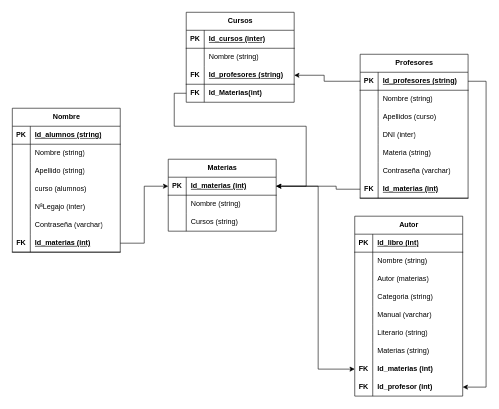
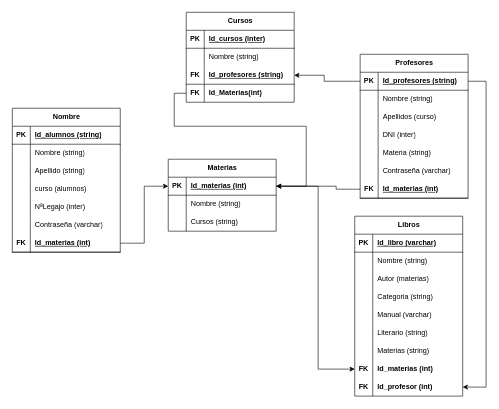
(409, 225) -> (409, 225)
(402, 243) -> (411, 243)
